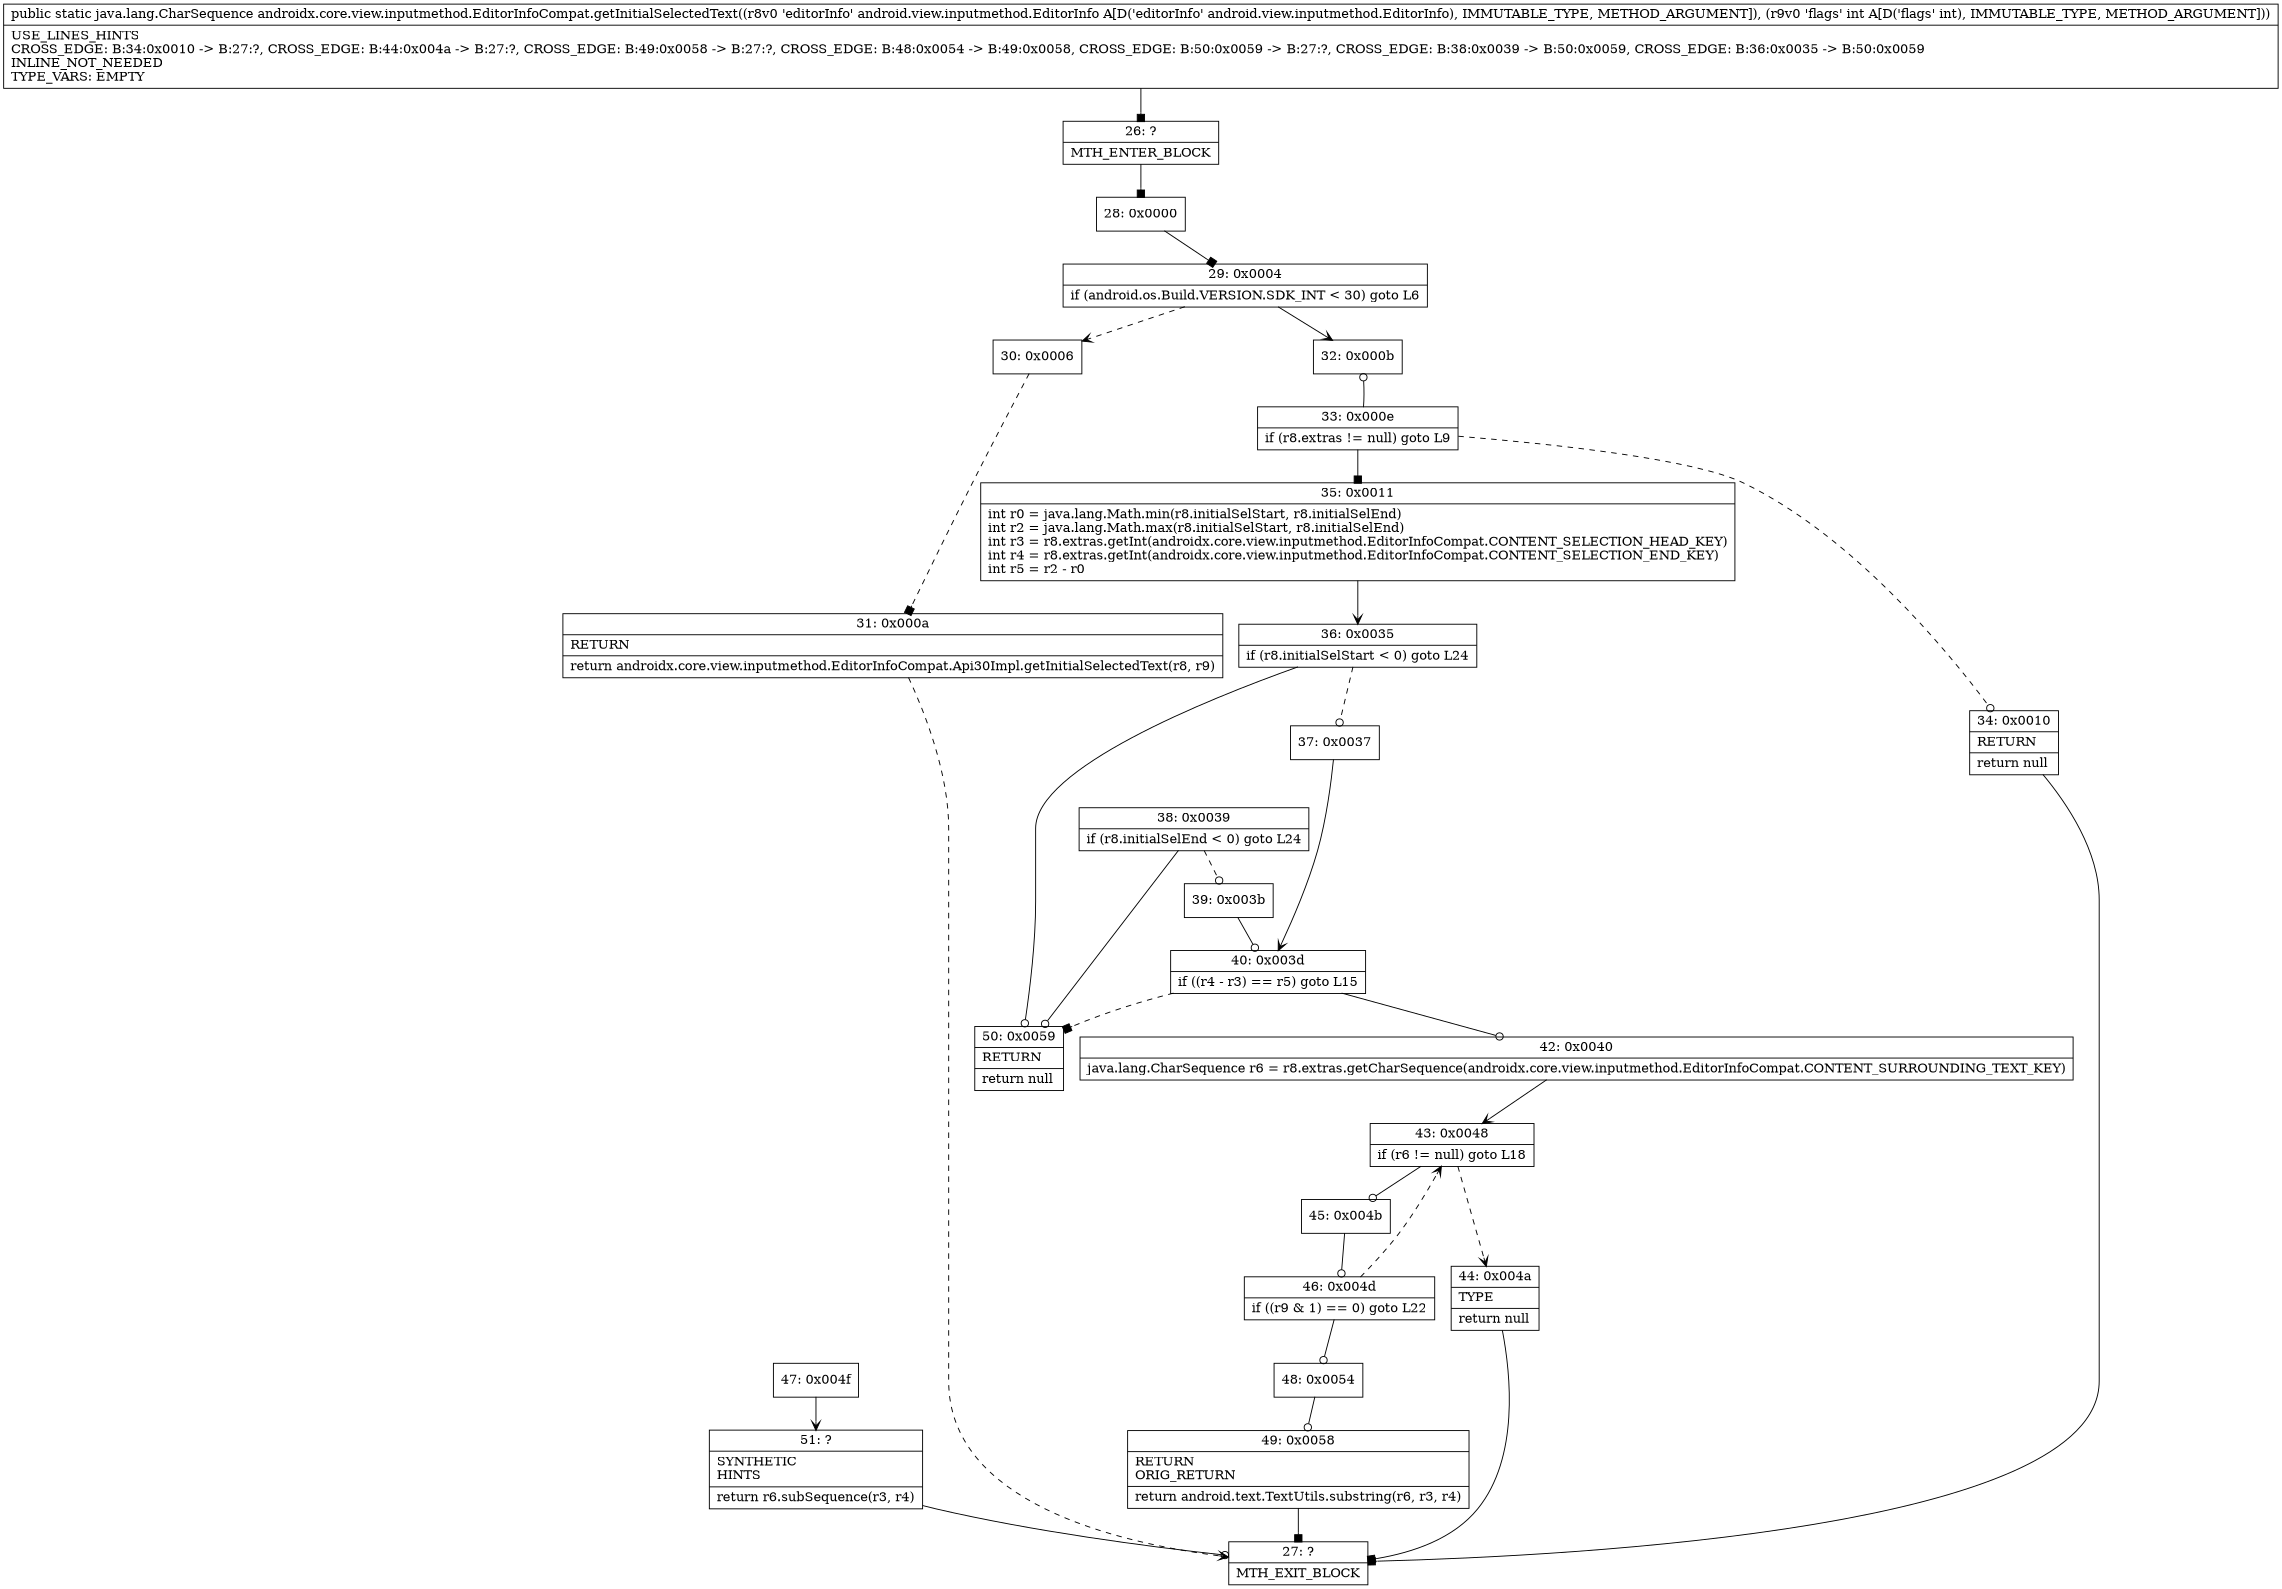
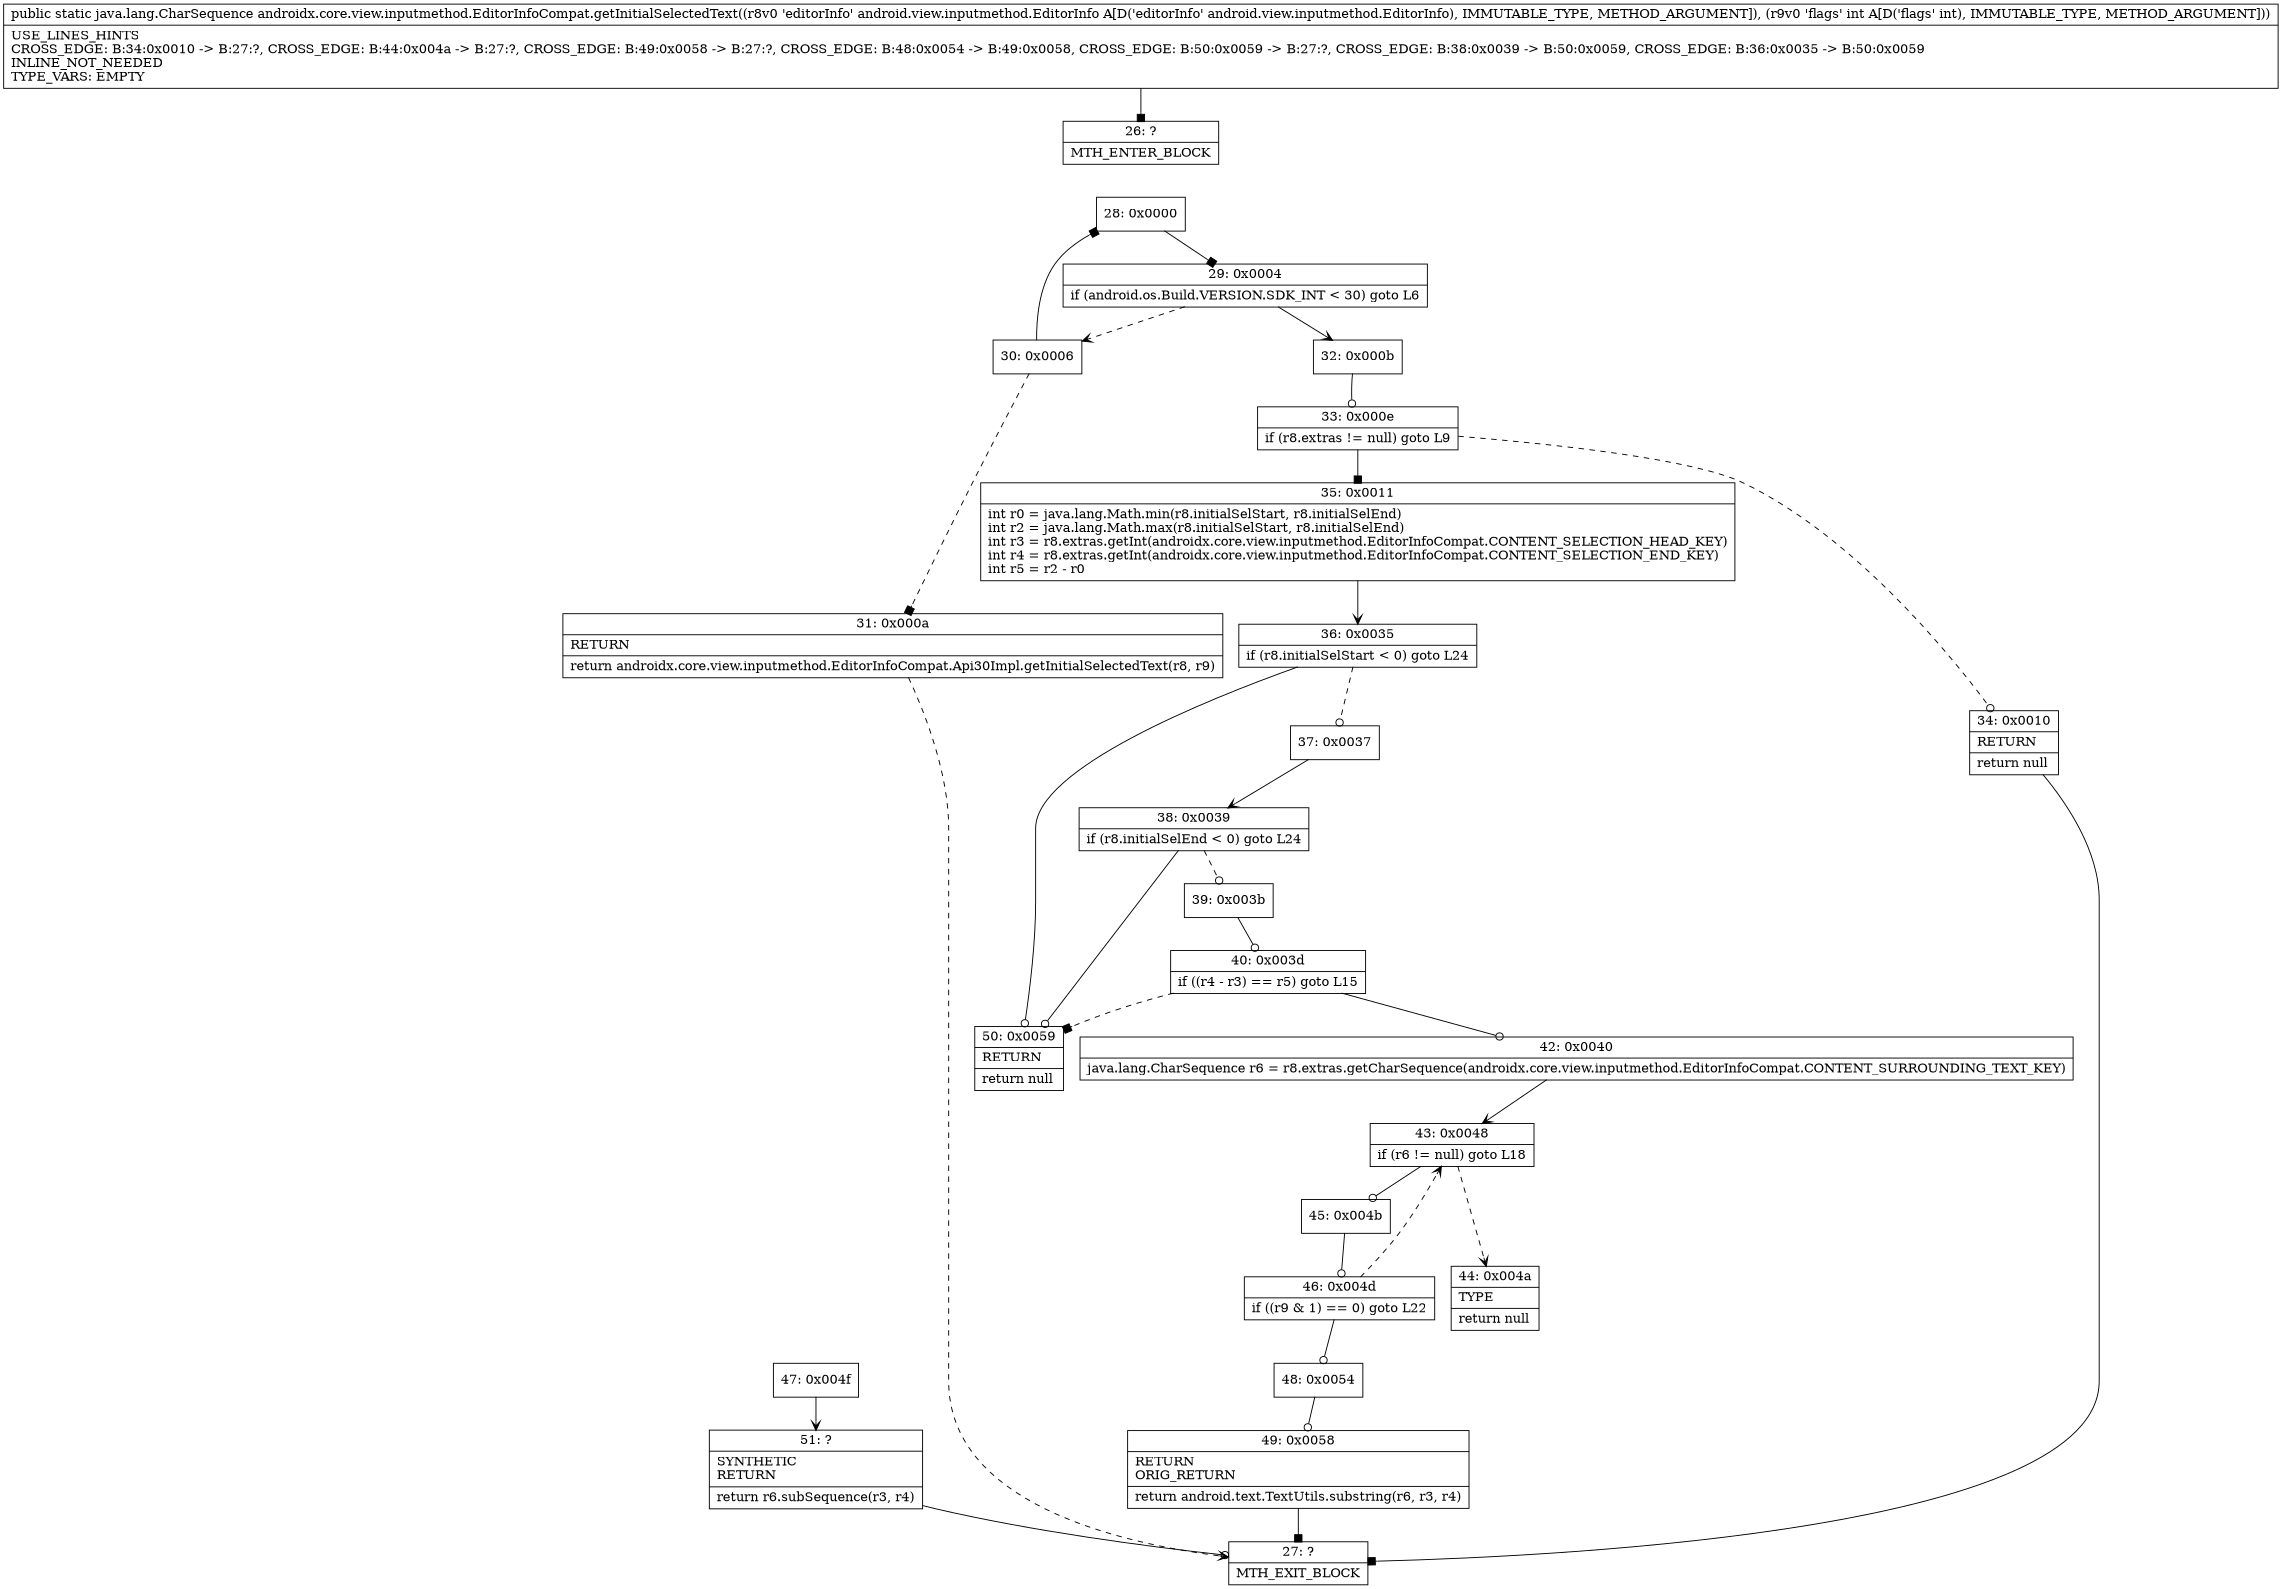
(1141, 176) -> (1047, 279)
(1364, 394) -> (1352, 387)
(1317, 853) -> (1272, 781)
(739, 1475) -> (746, 1475)
(1495, 1478) -> none
